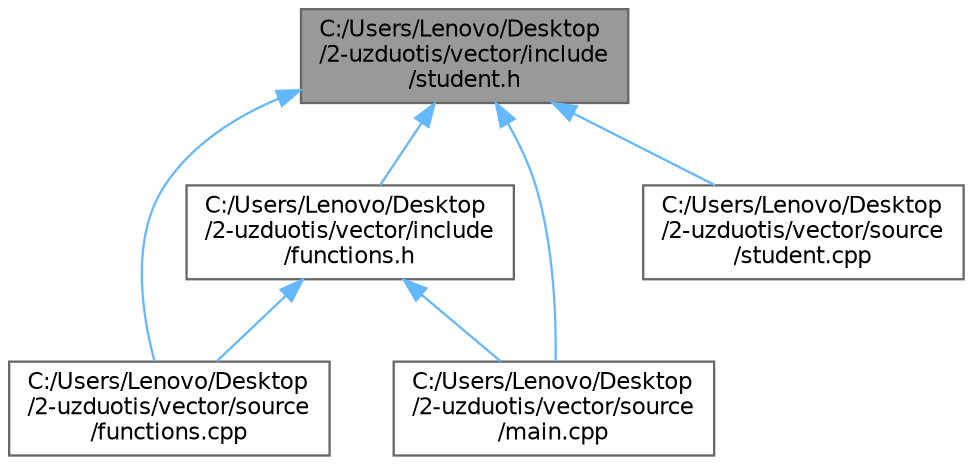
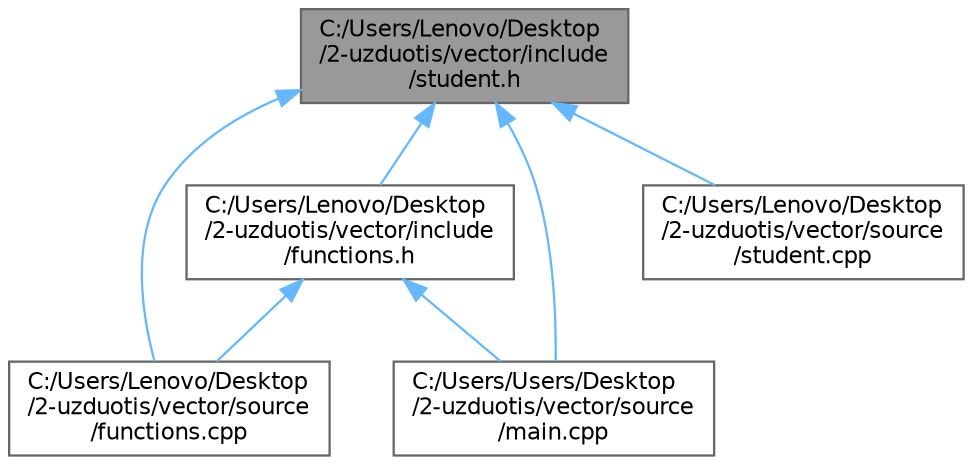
(554, 409) -> (554, 409)
